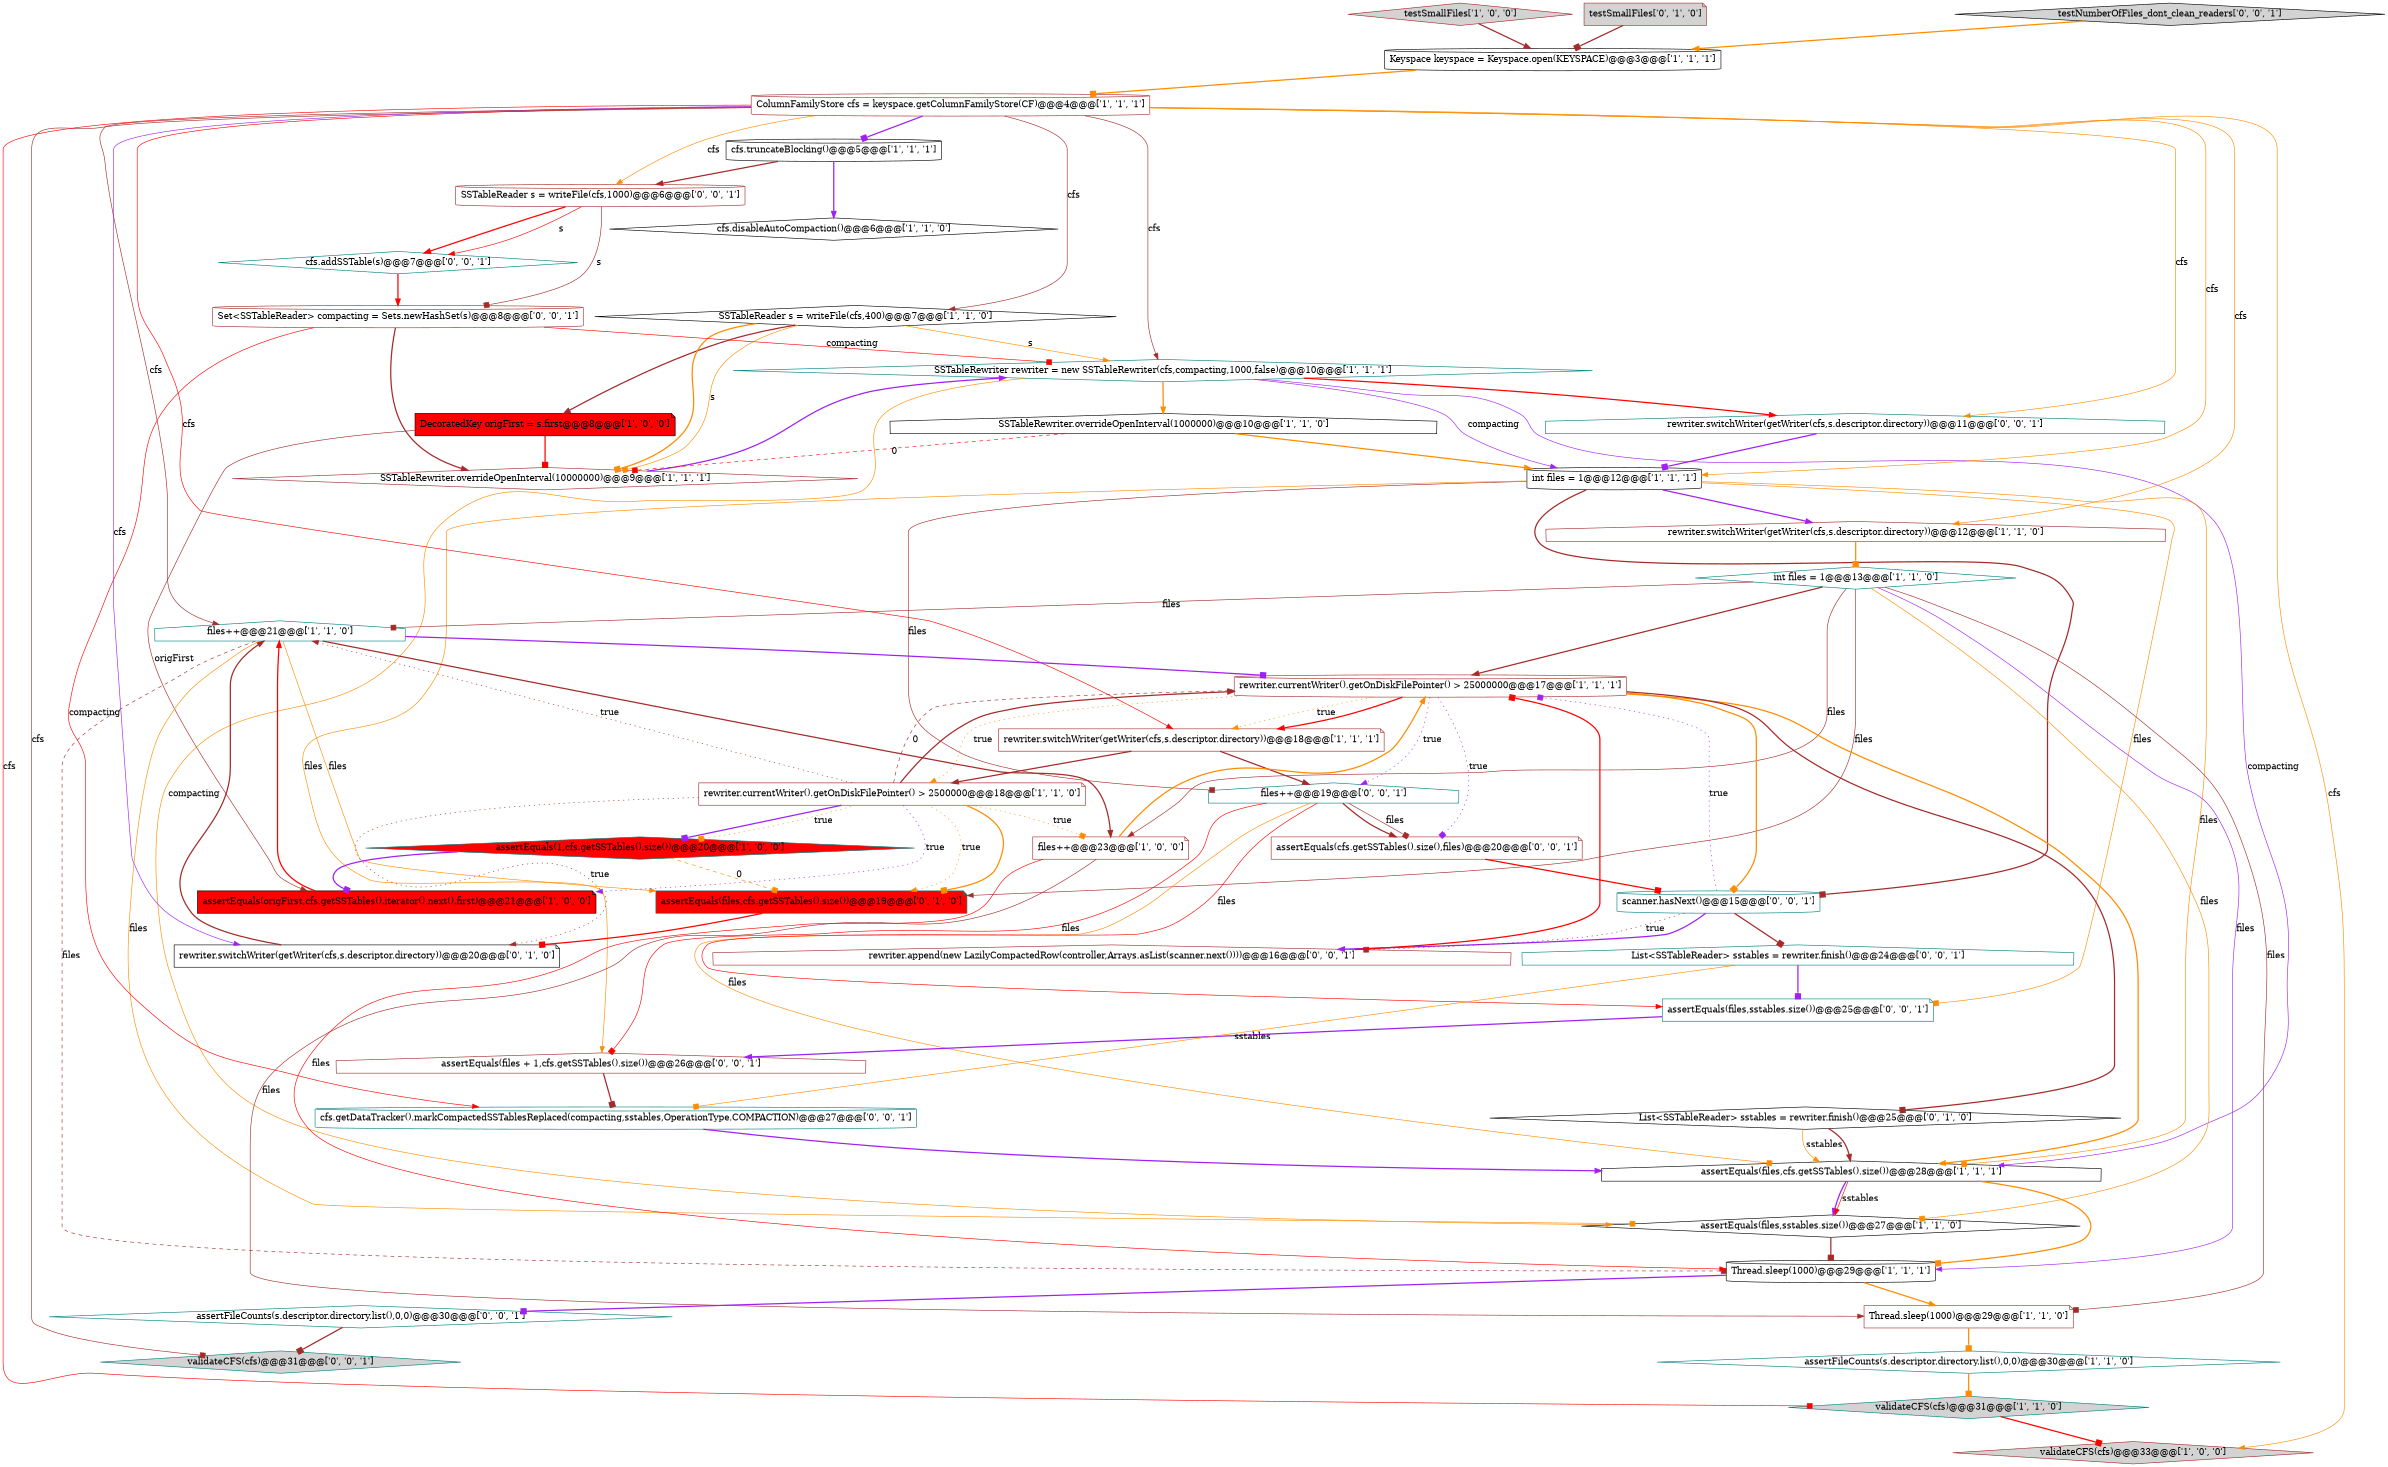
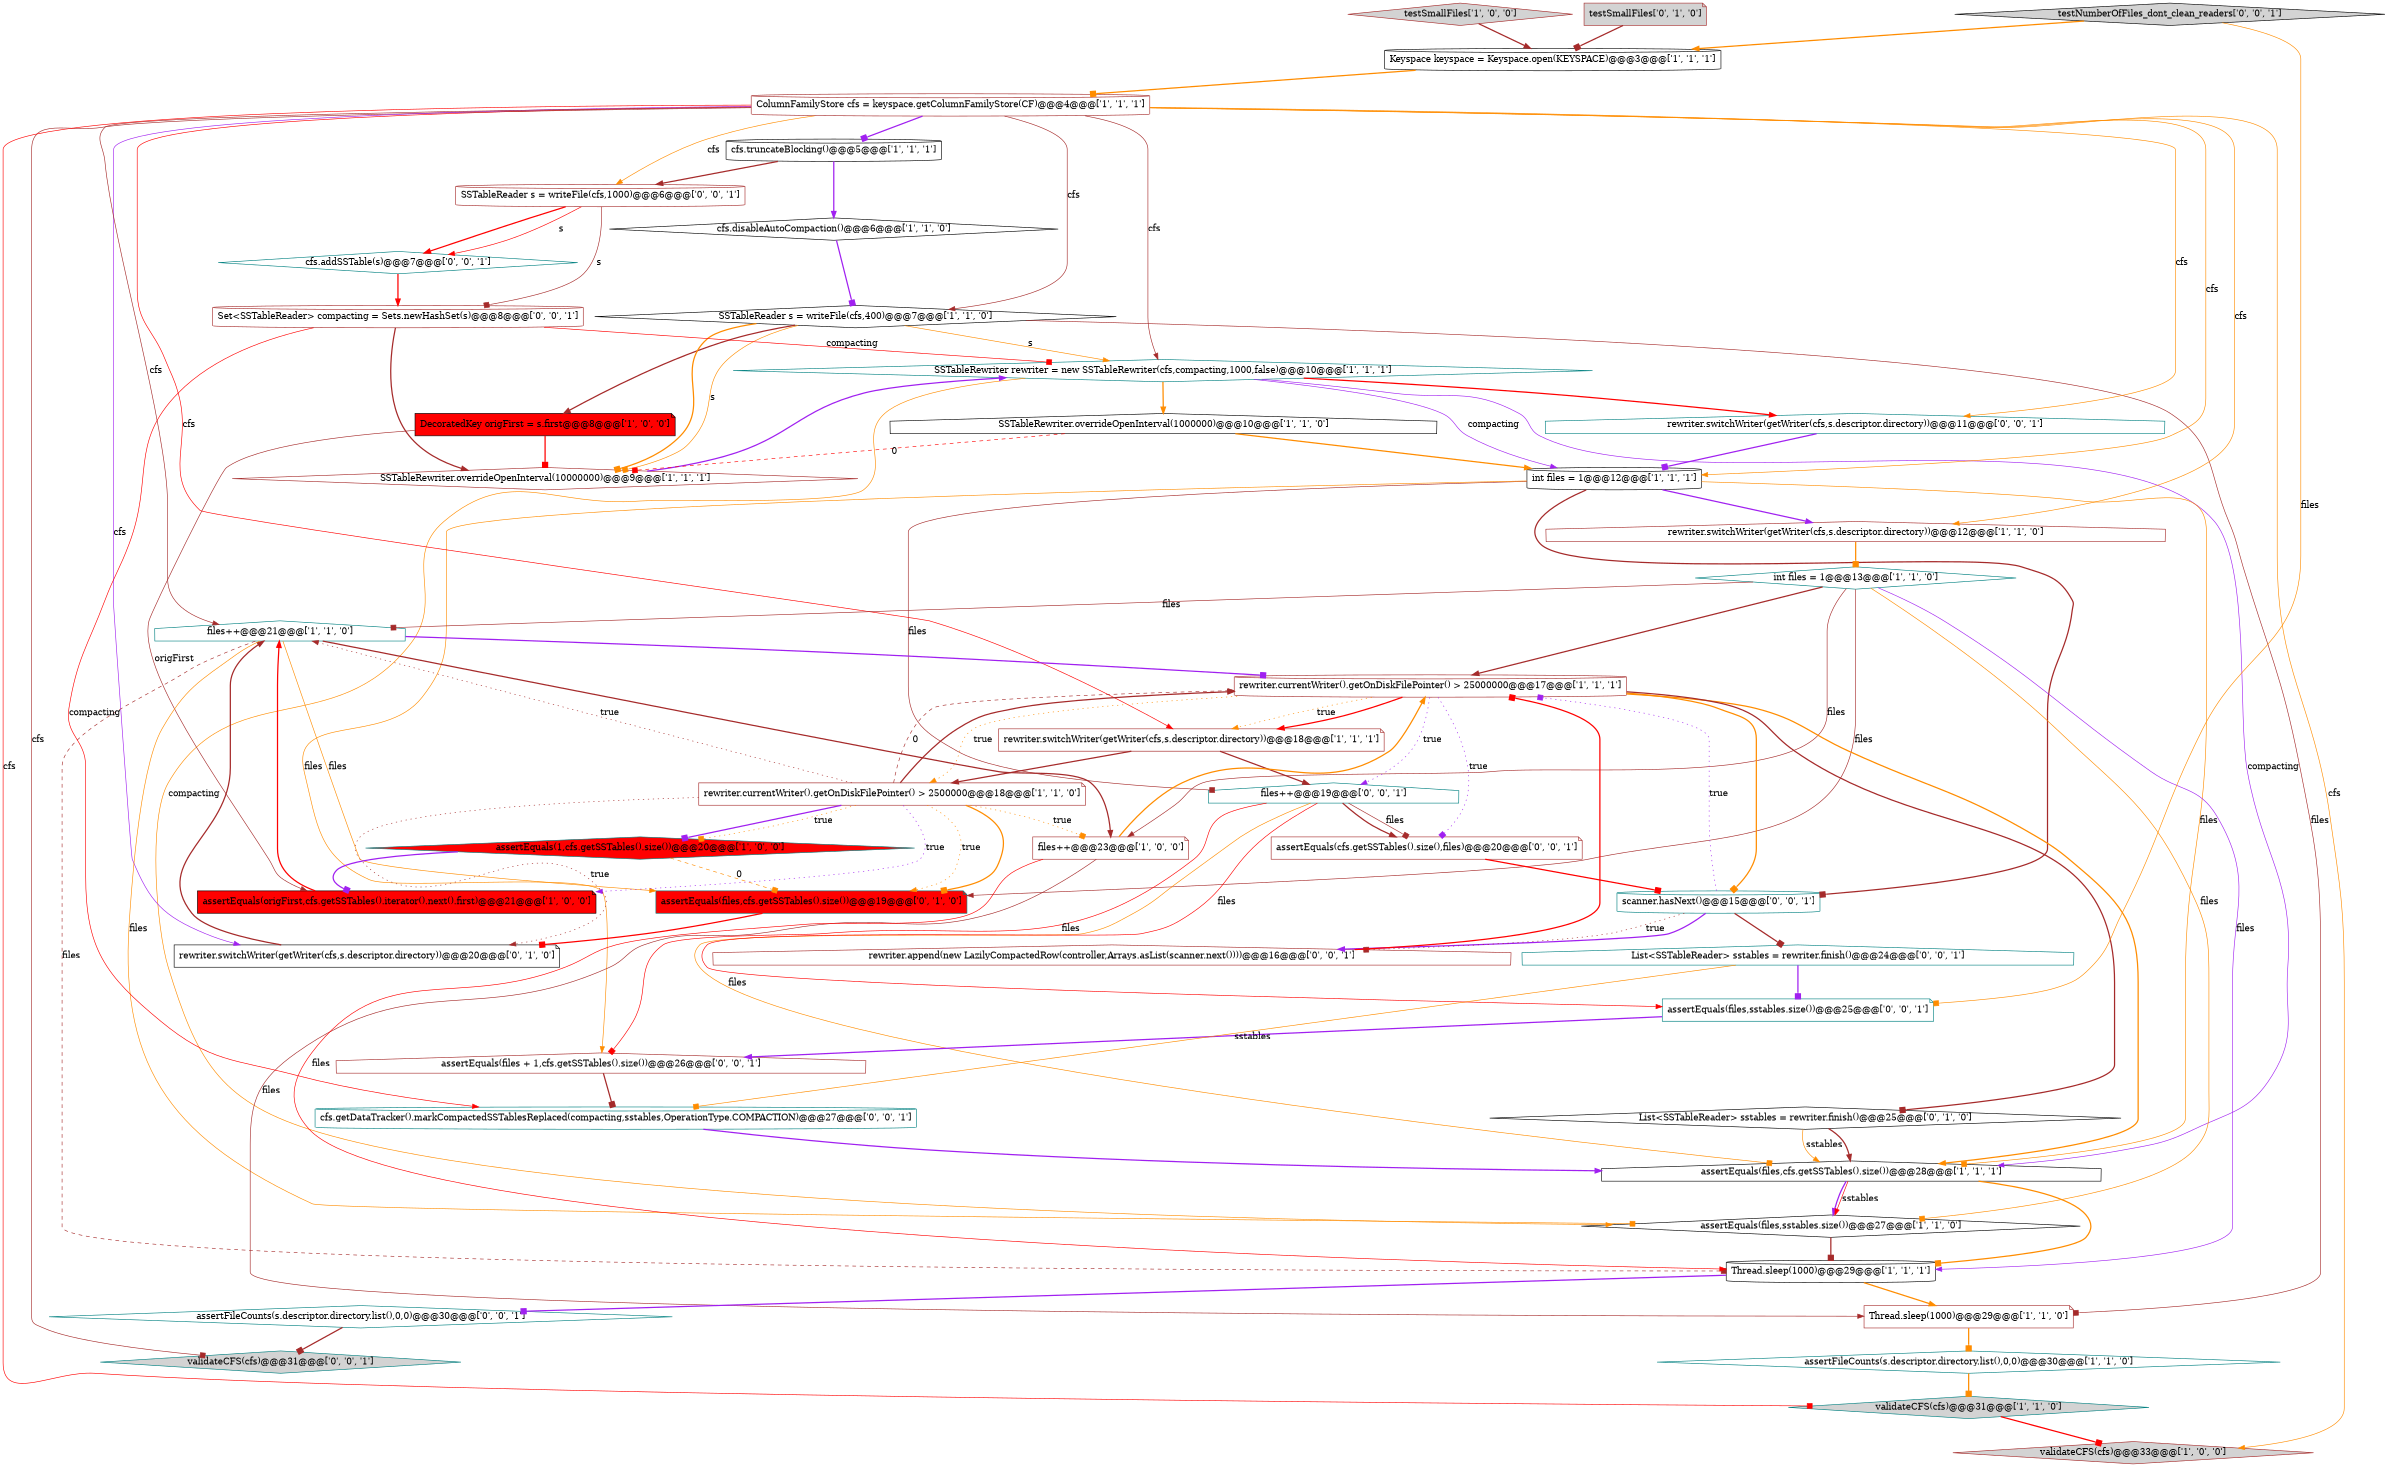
none -> (844, 270)
(2163, 585) -> (2299, 575)
(2264, 925) -> (2164, 411)
